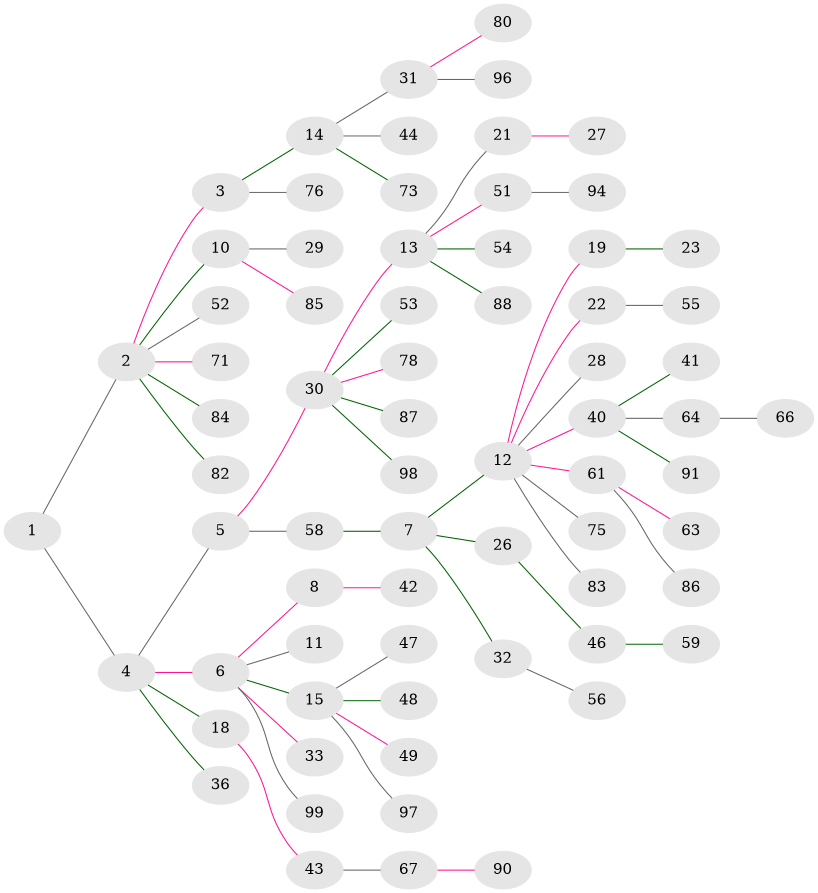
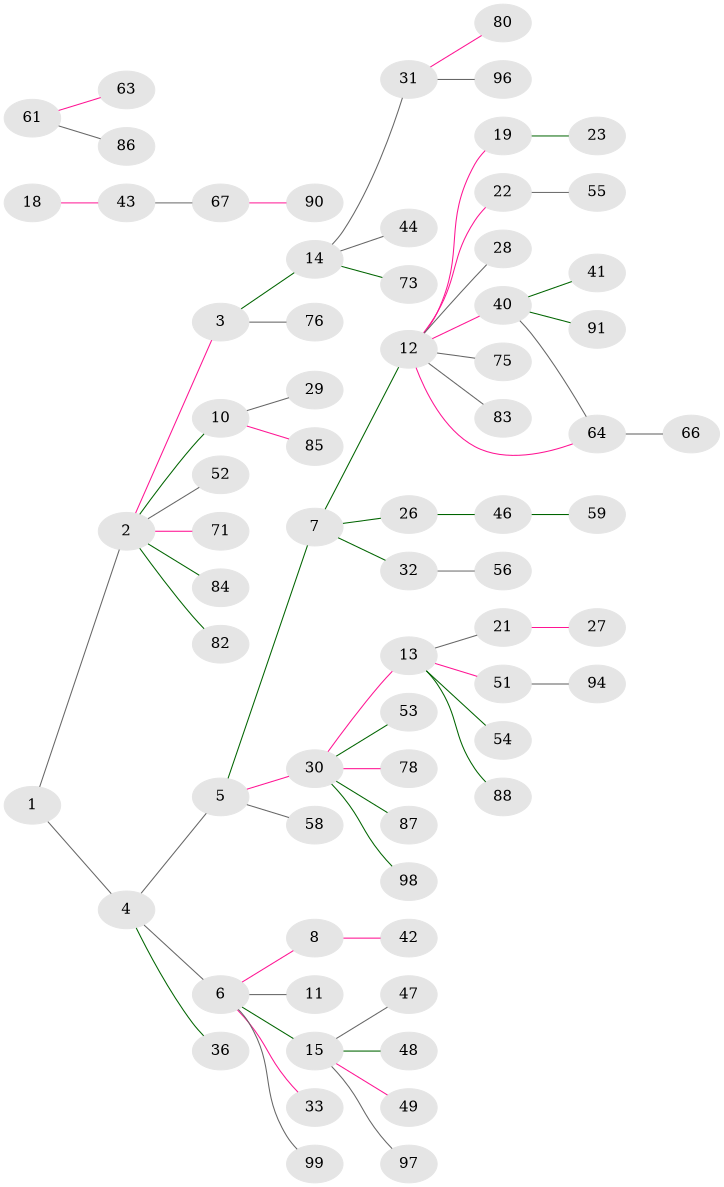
(550, 468) -> (475, 447)
(362, 531) -> (268, 662)
(174, 672) -> (174, 952)
(174, 701) -> none
